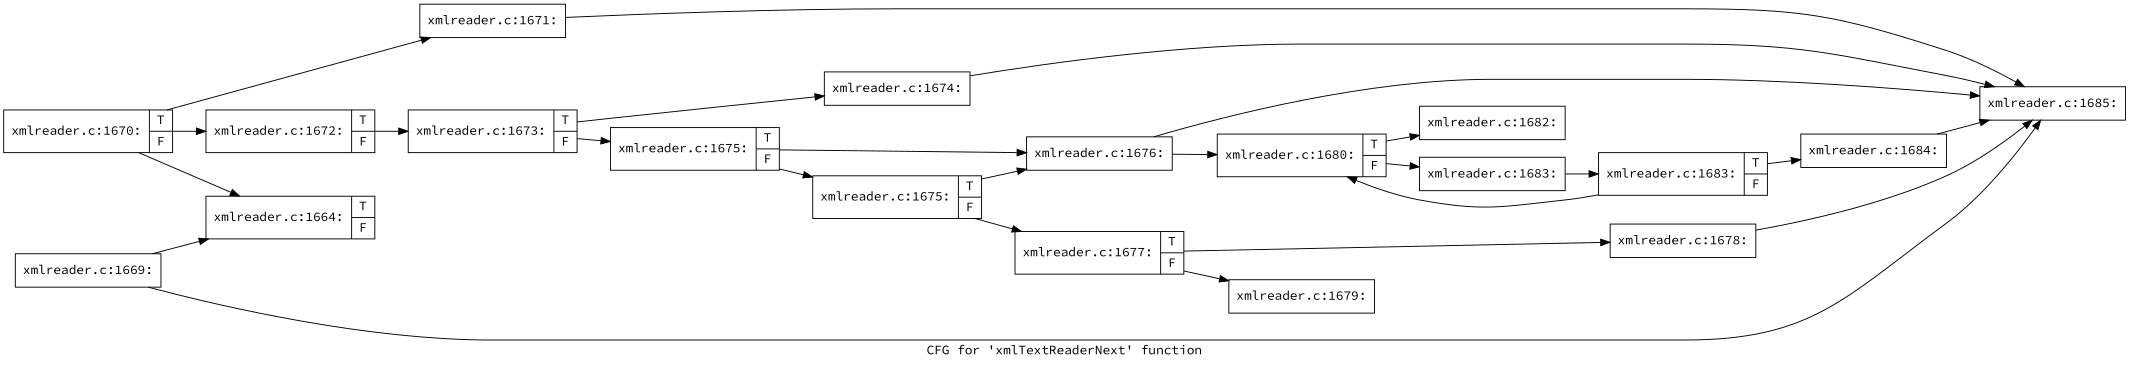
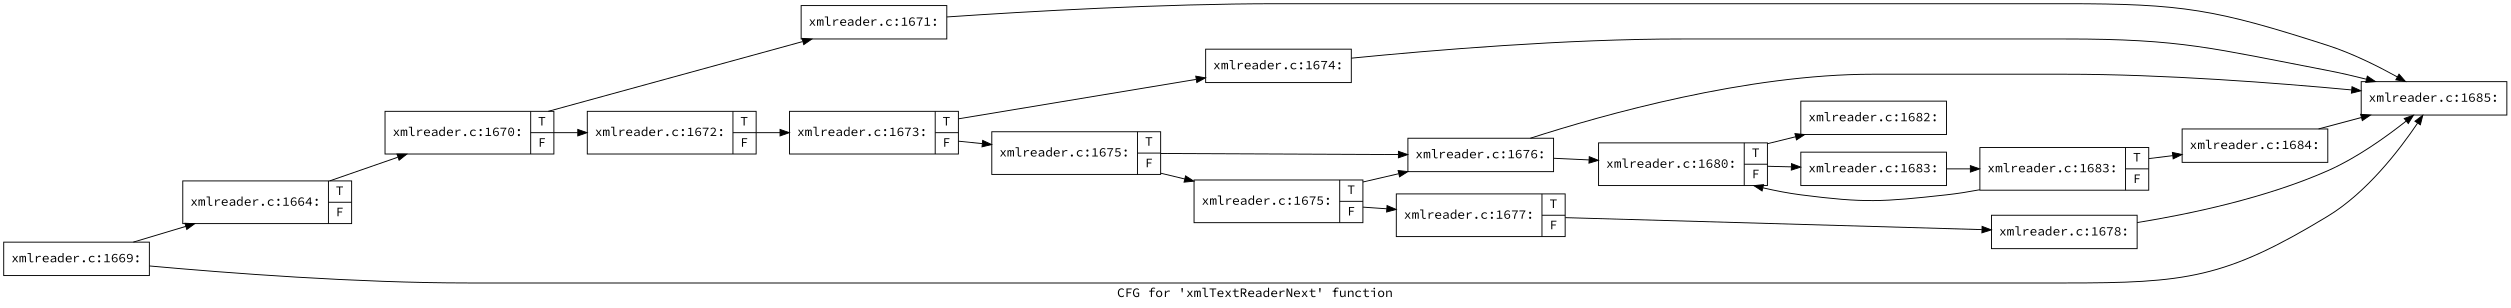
(185, 172) -> (364, 169)
(1302, 296) -> none
